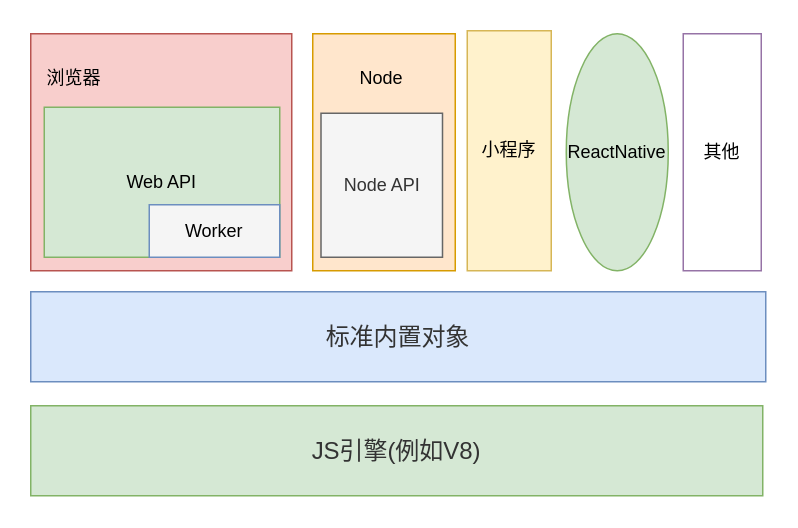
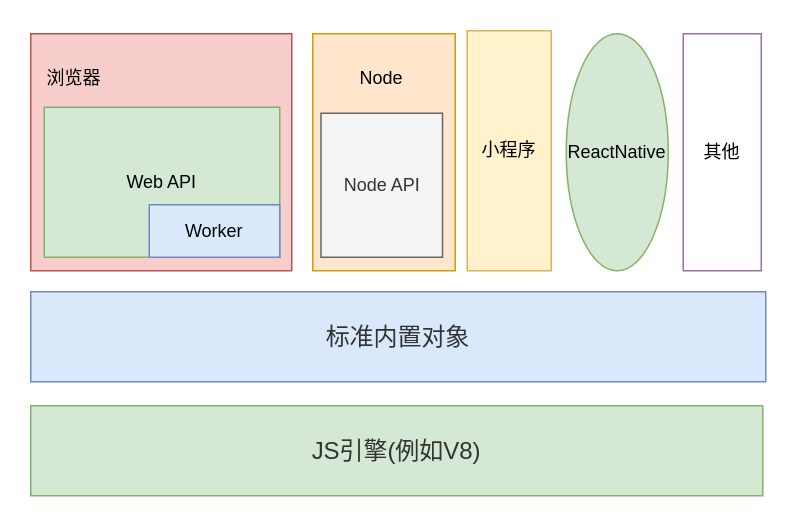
(215, 231) -> (215, 231)
